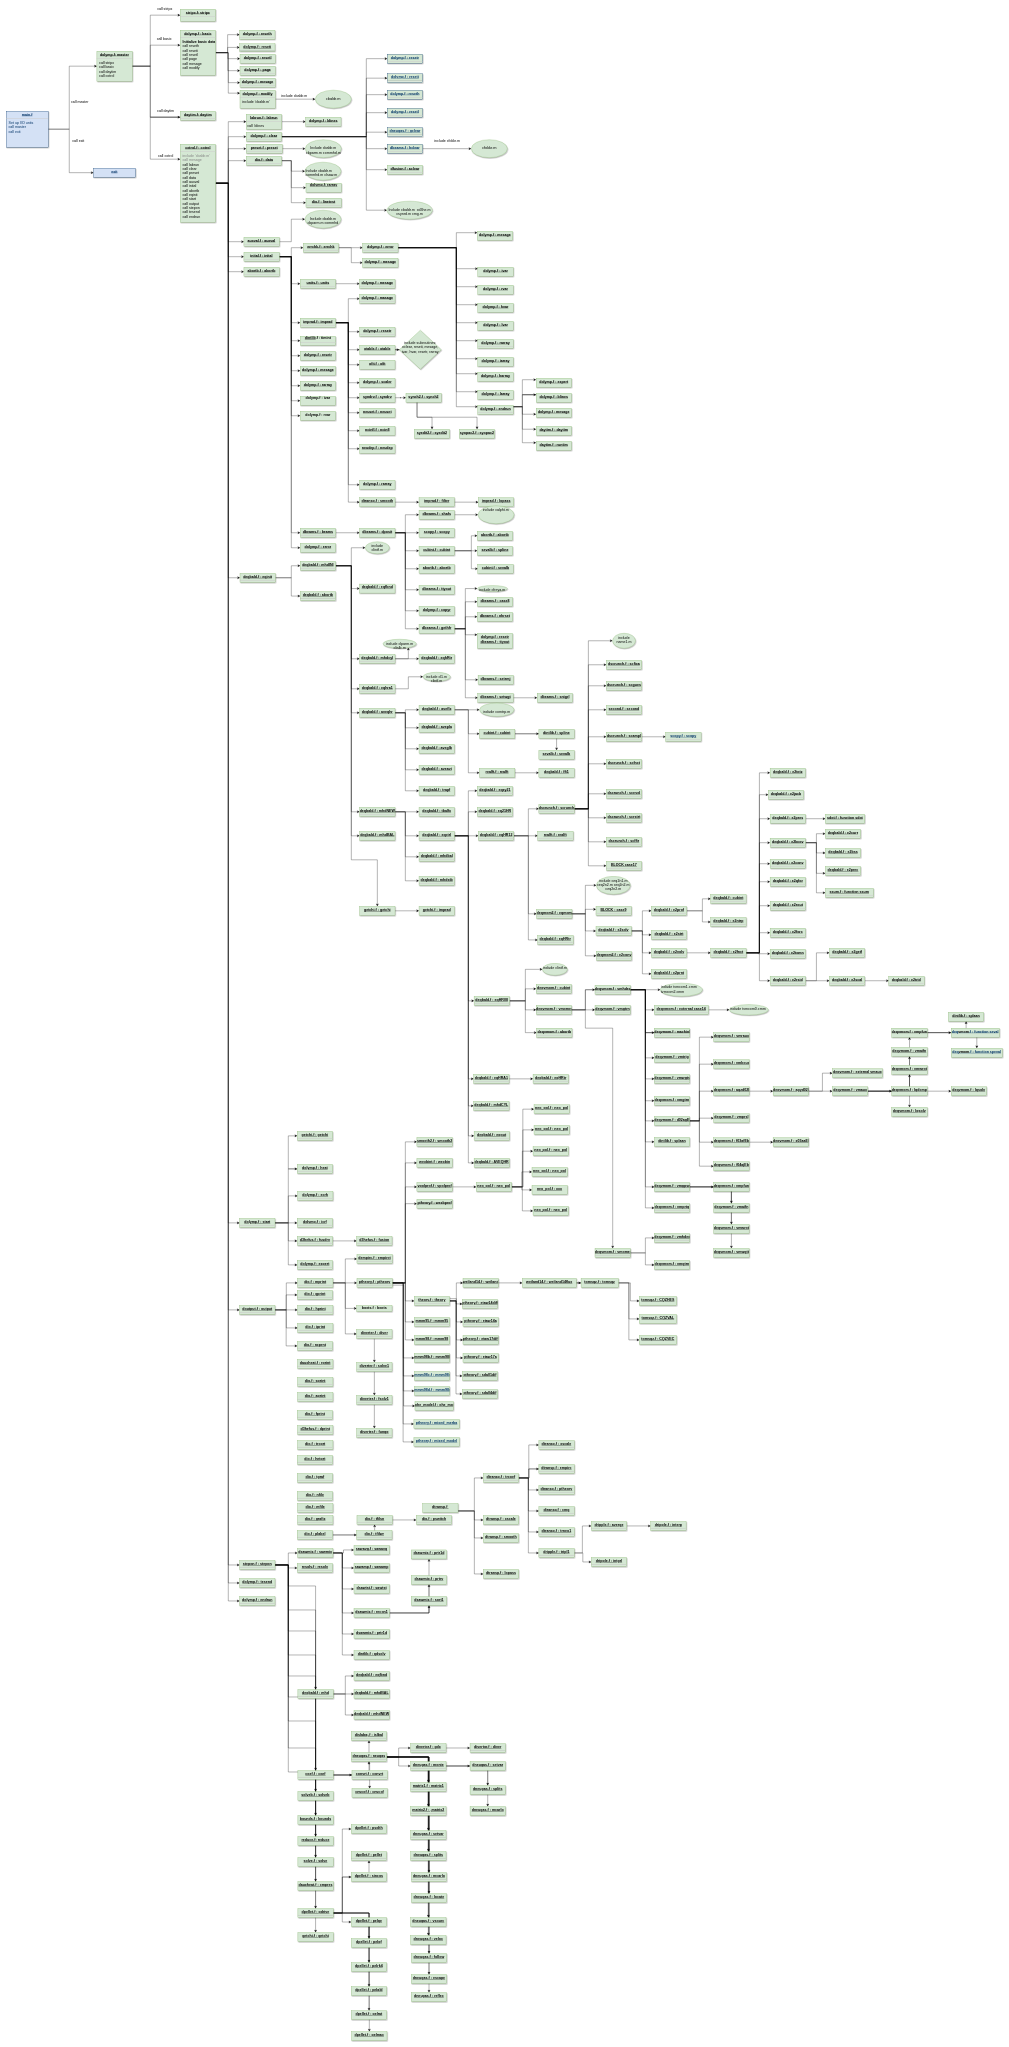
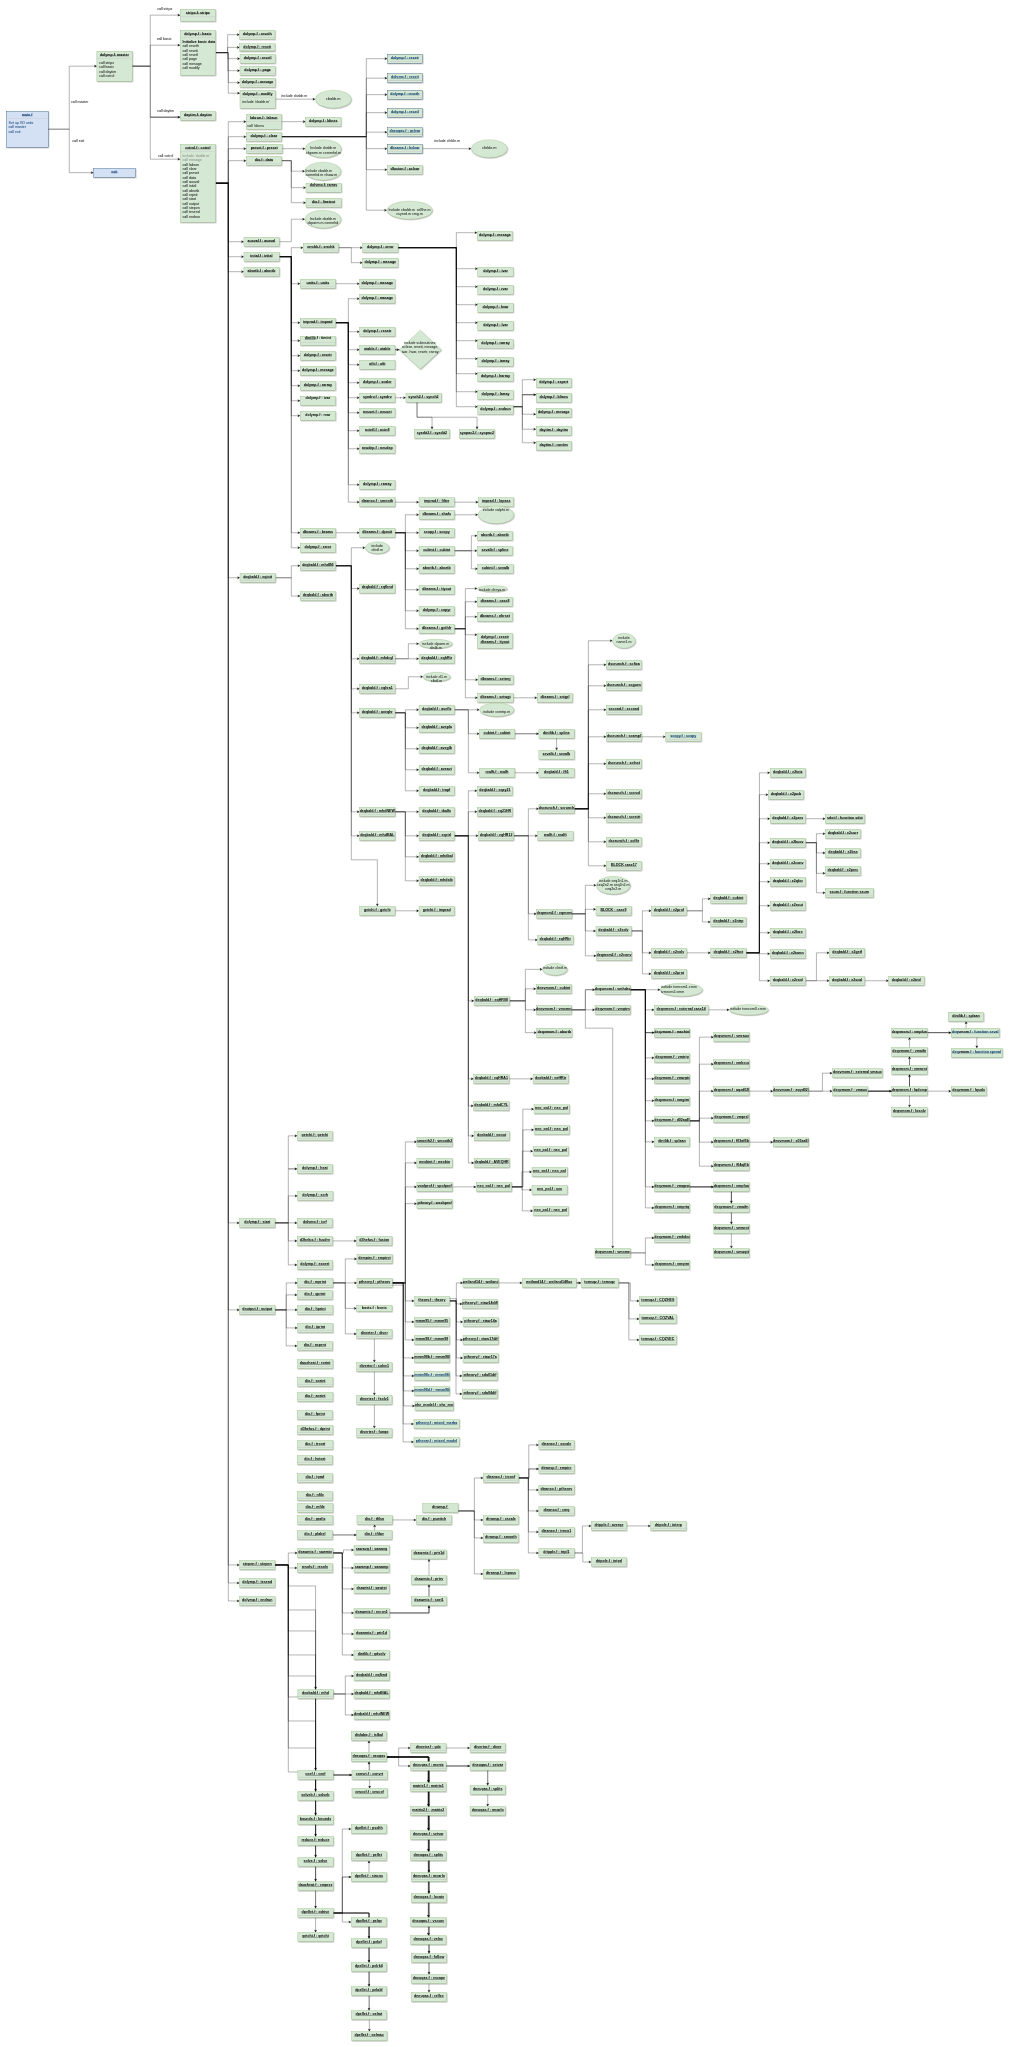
(399, 644) -> (435, 644)
(648, 935) -> none
(669, 935) -> none
